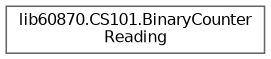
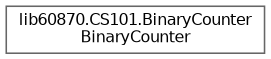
(135, 30) -> (135, 30)
